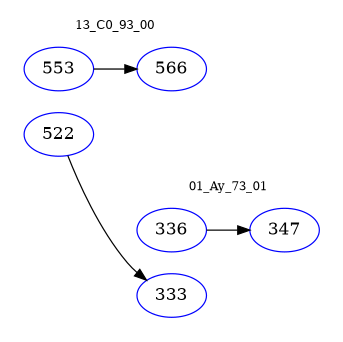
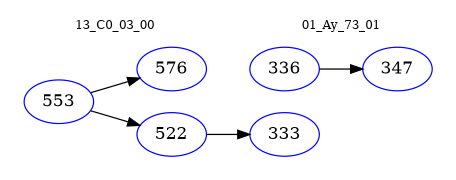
(115, 26) -> (115, 26)
(172, 69) -> (172, 69)
none -> (109, 116)
